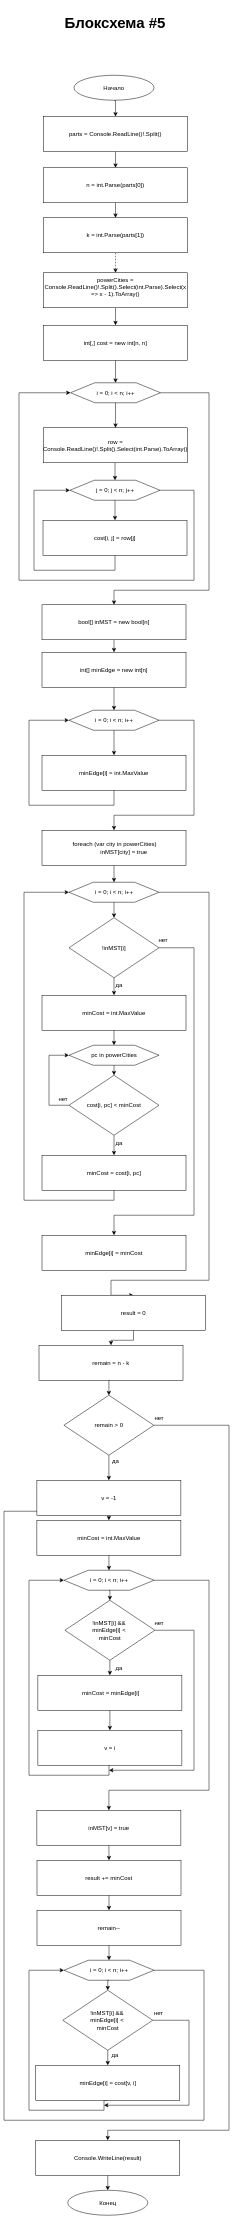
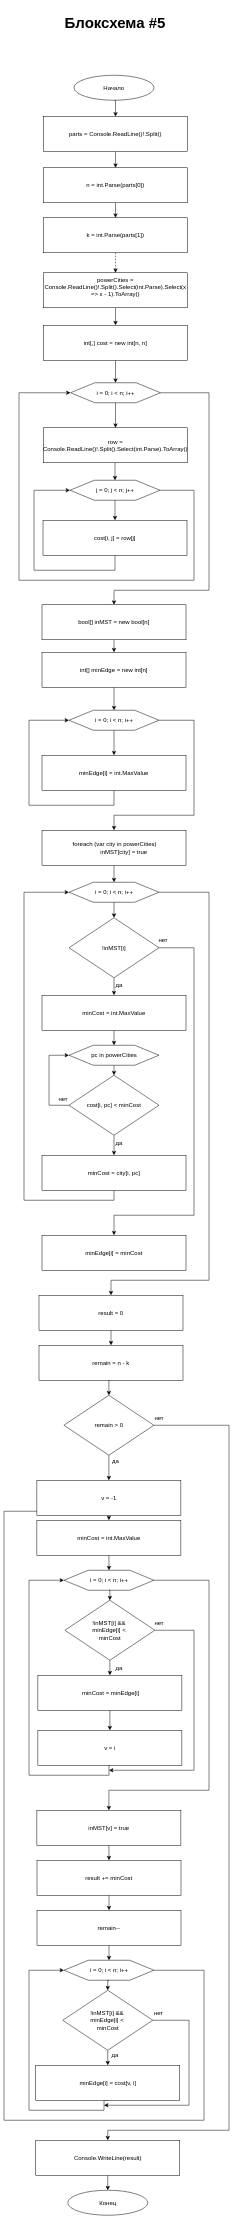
(114, 1173) -> (114, 1173)
(133, 1313) -> (111, 1313)
